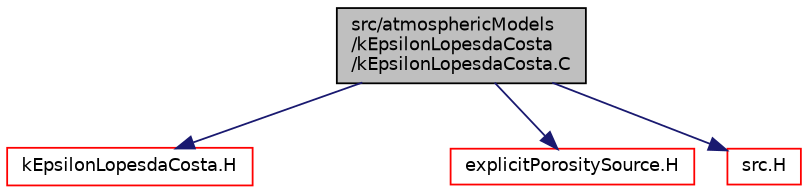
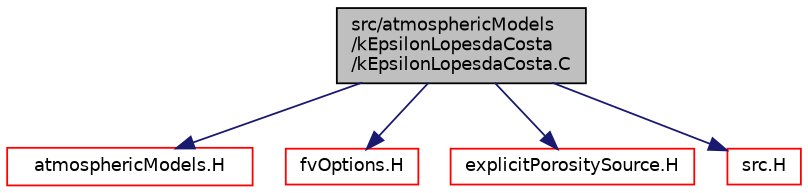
(130, 167) -> (130, 167)
none -> (352, 167)
